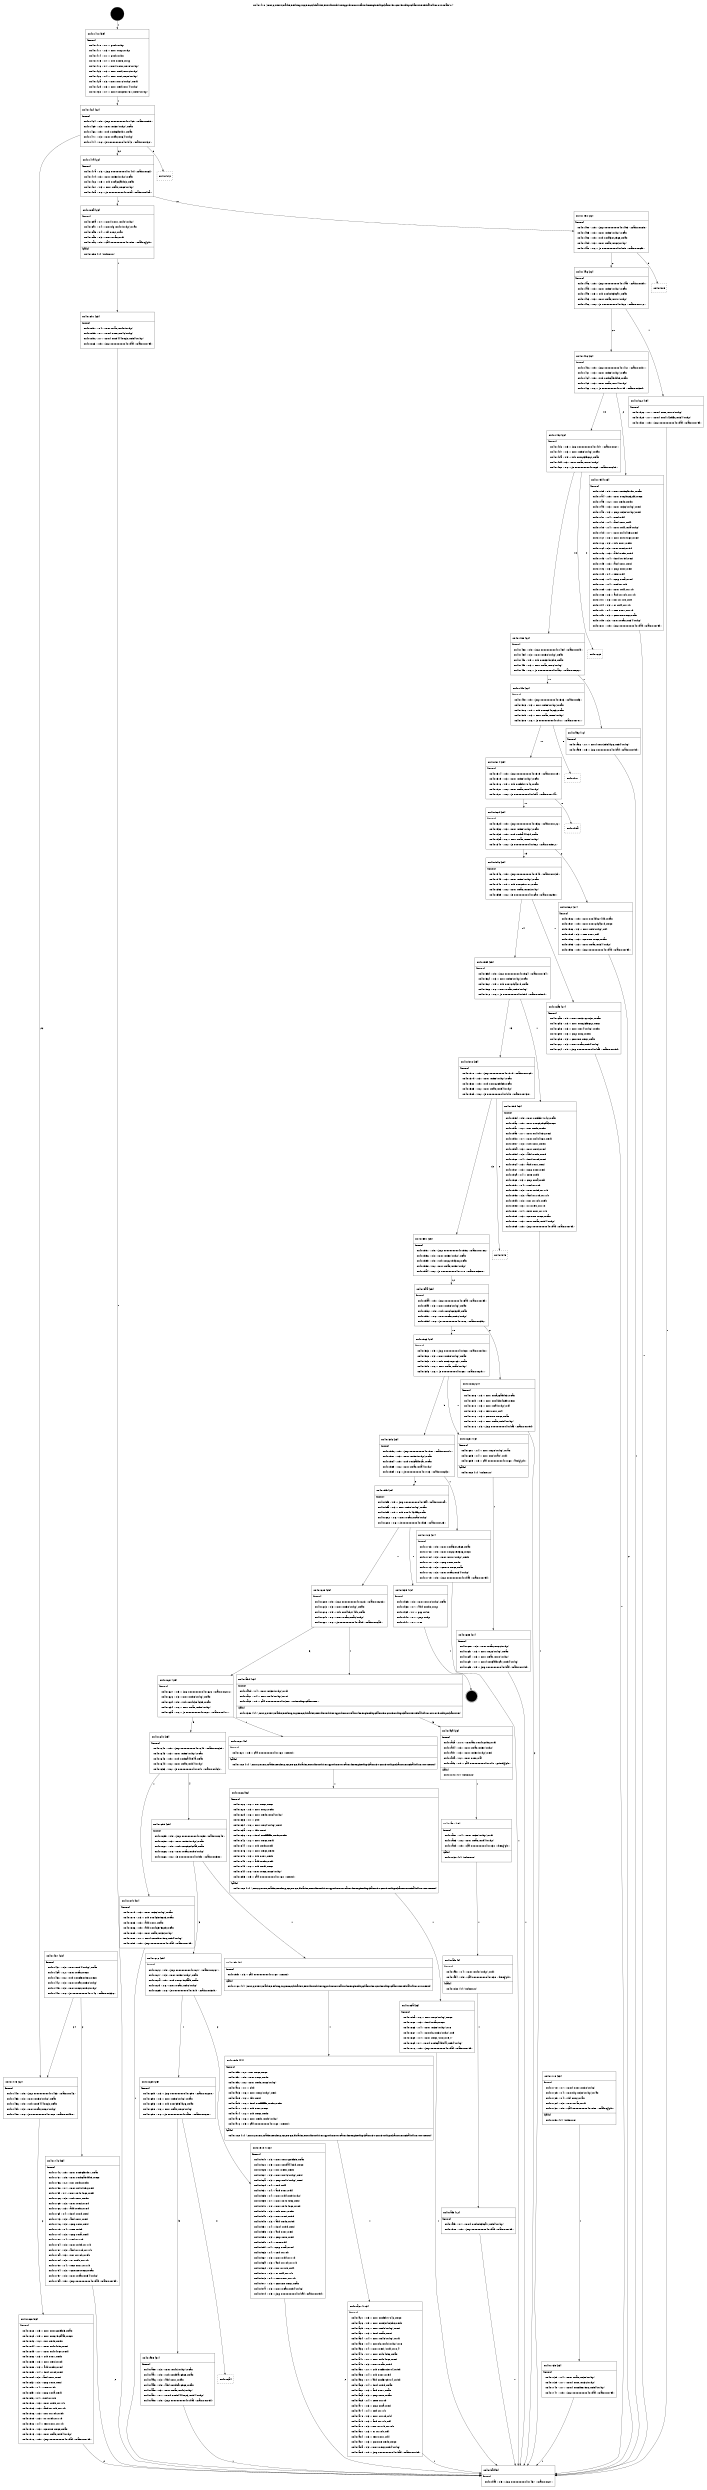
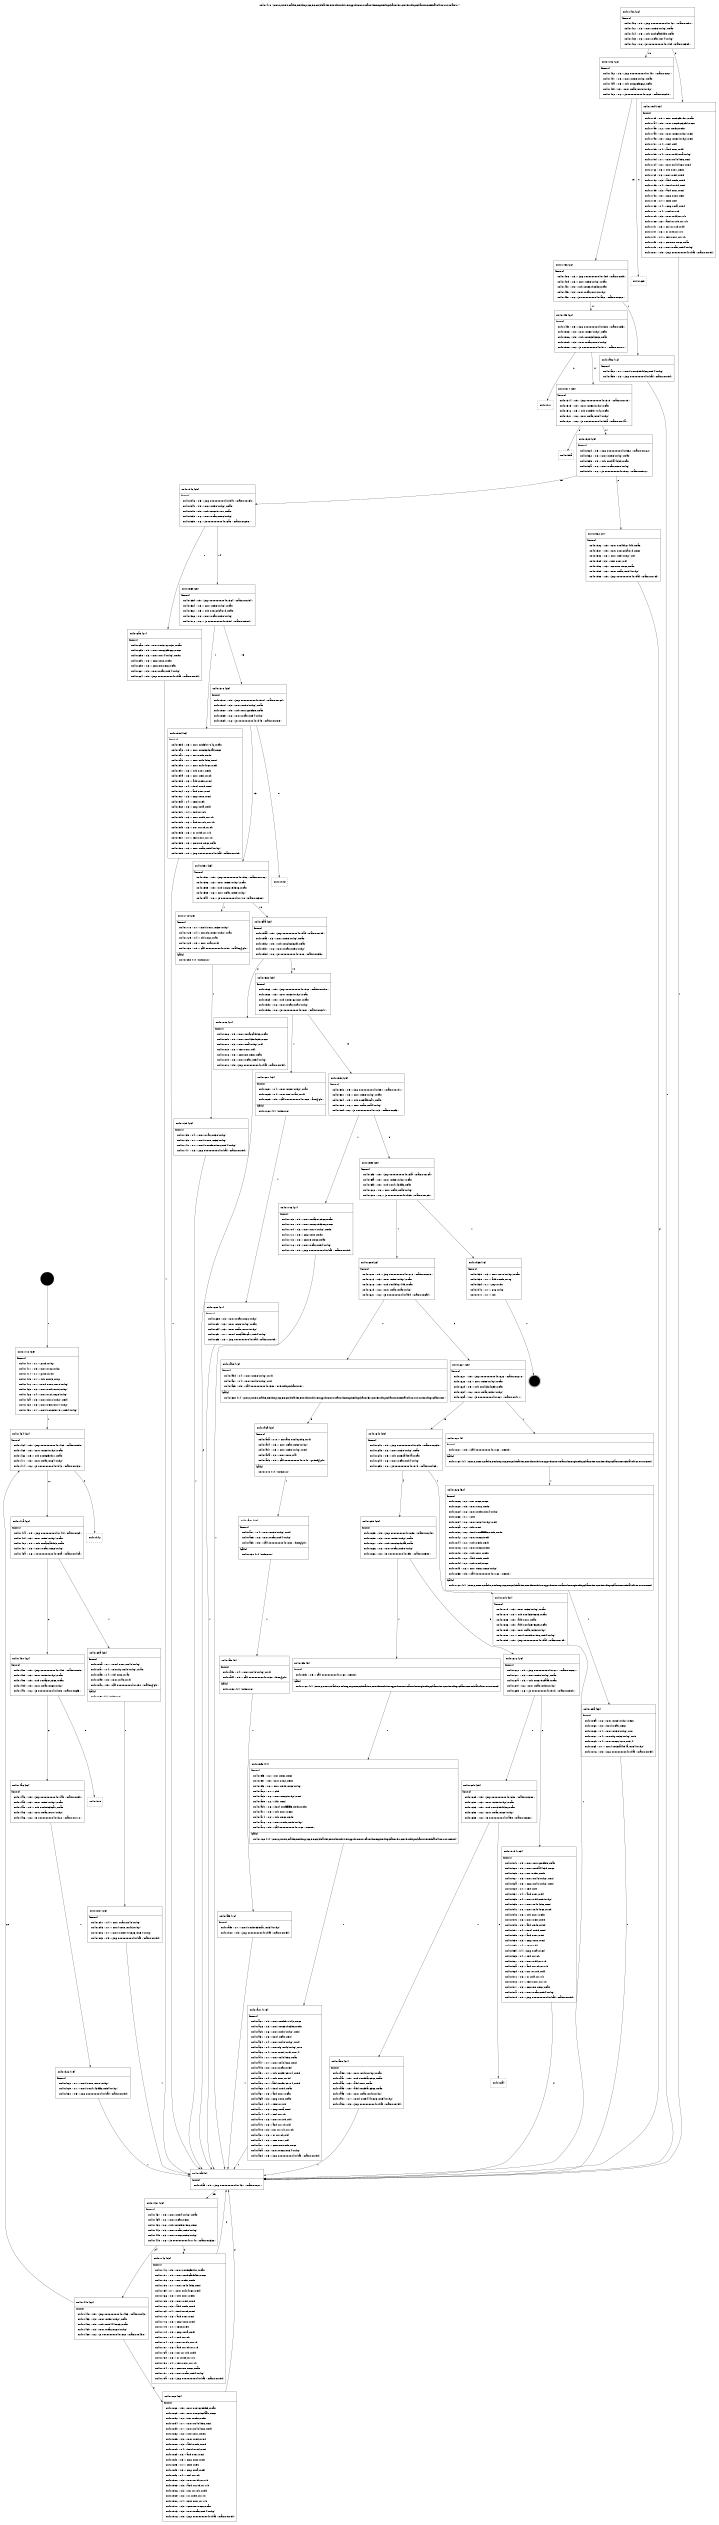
(611, 329) -> none
none -> (223, 906)
(40, 1095) -> (5, 1901)
none -> (212, 2194)
(179, 2221) -> (478, 1924)
